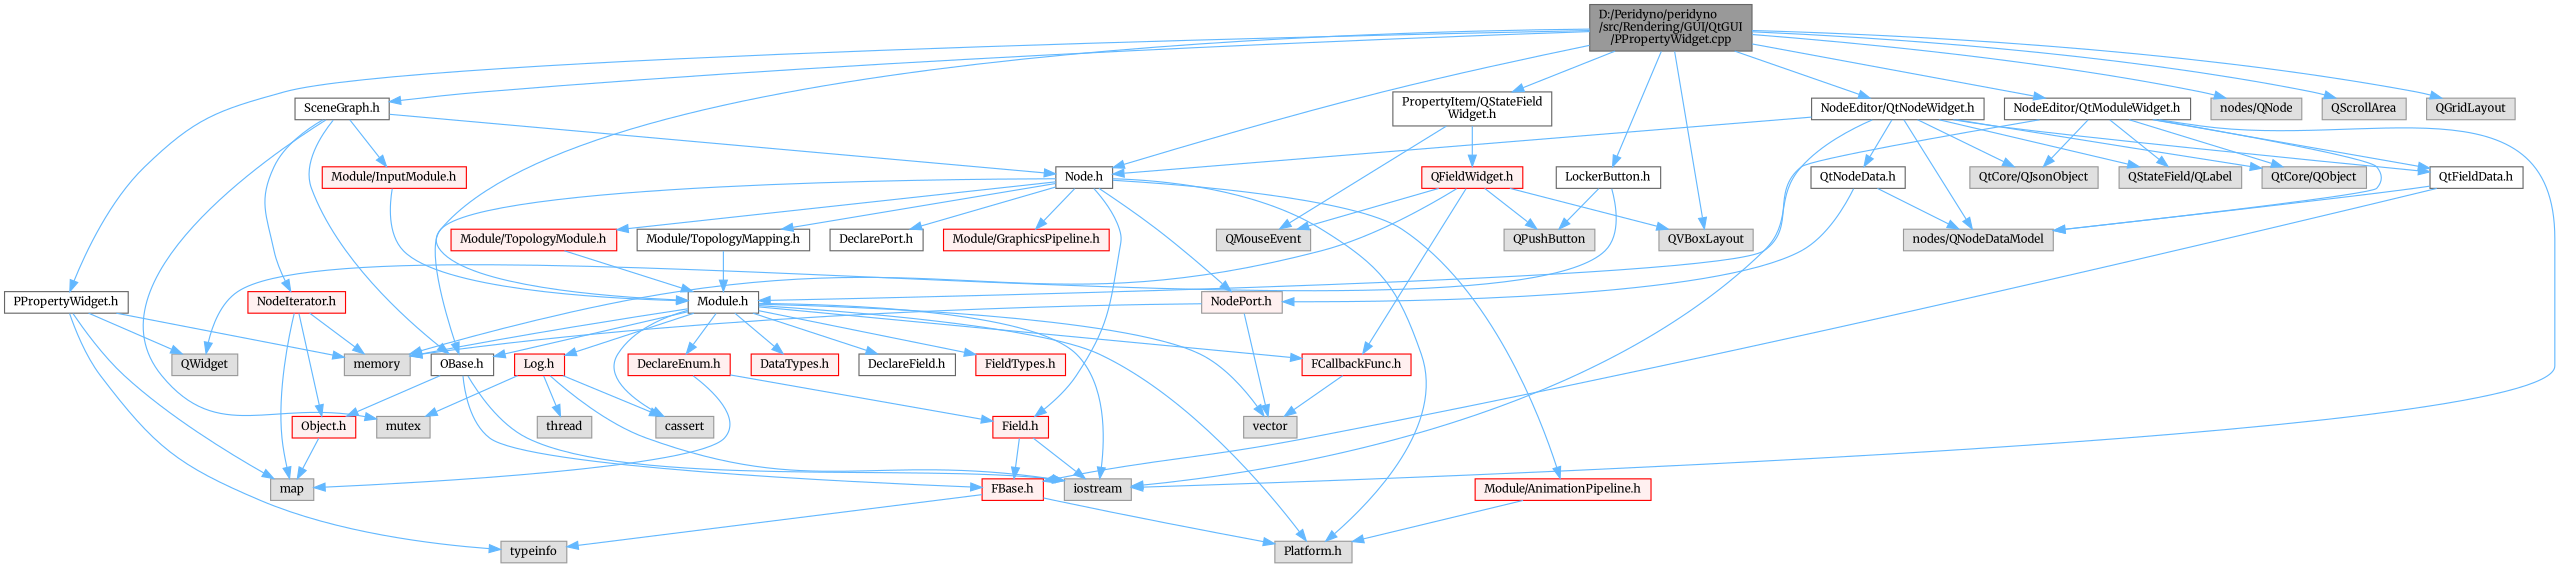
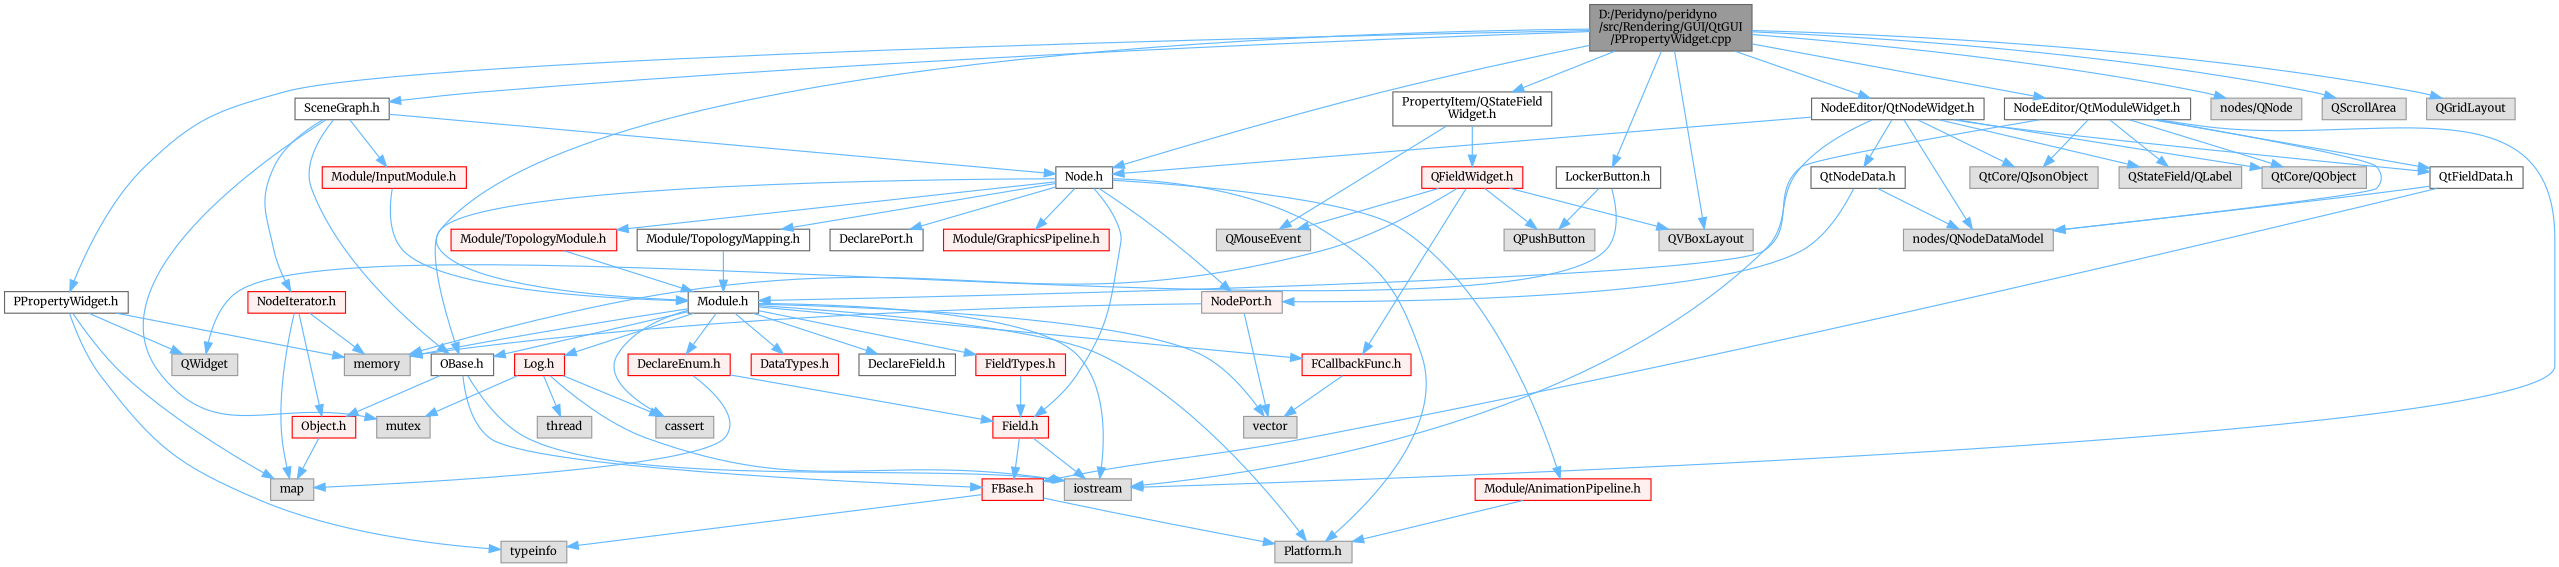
none -> (1021, 390)
